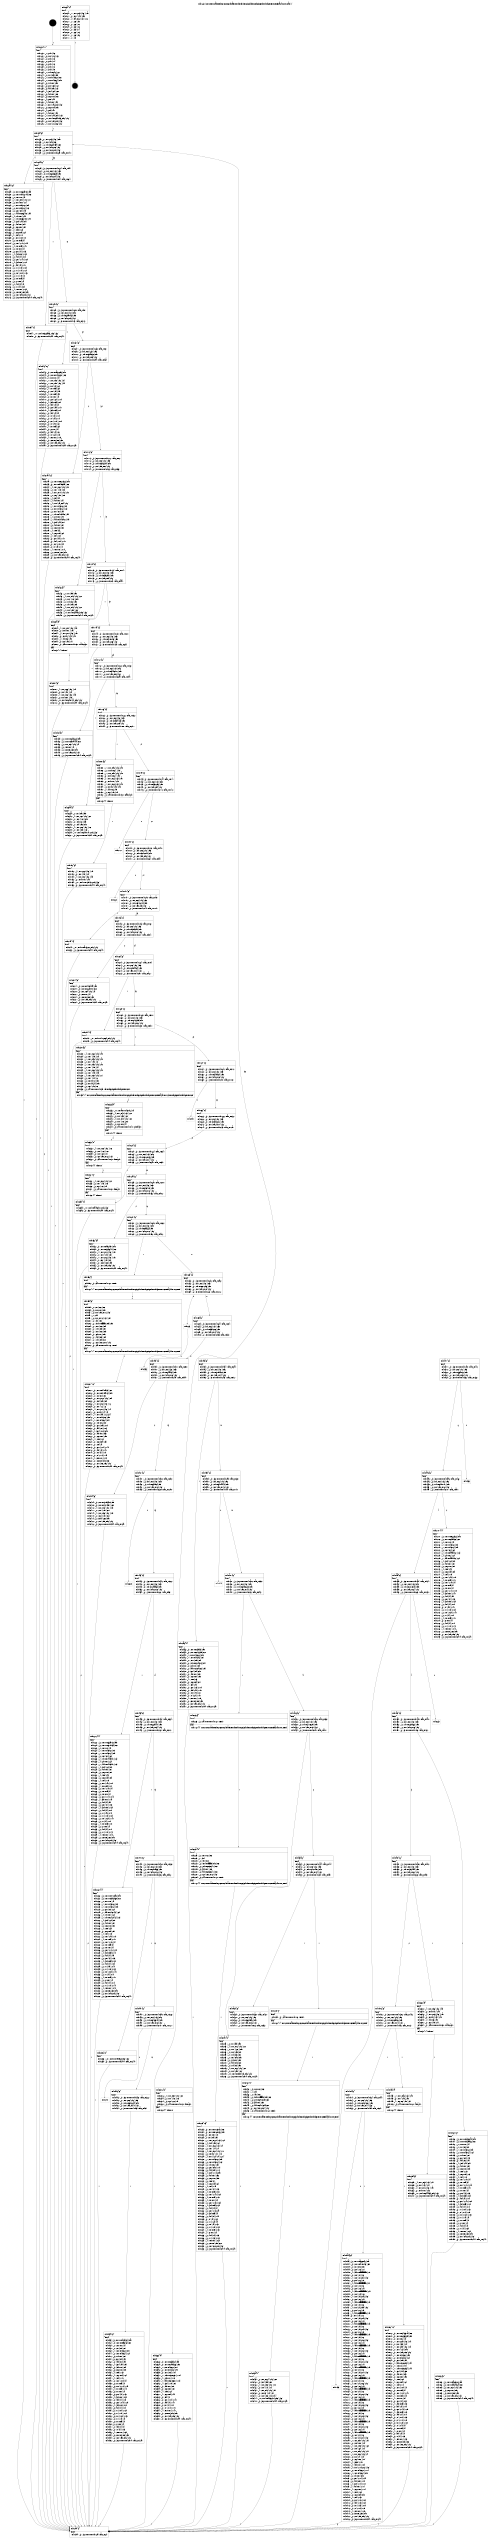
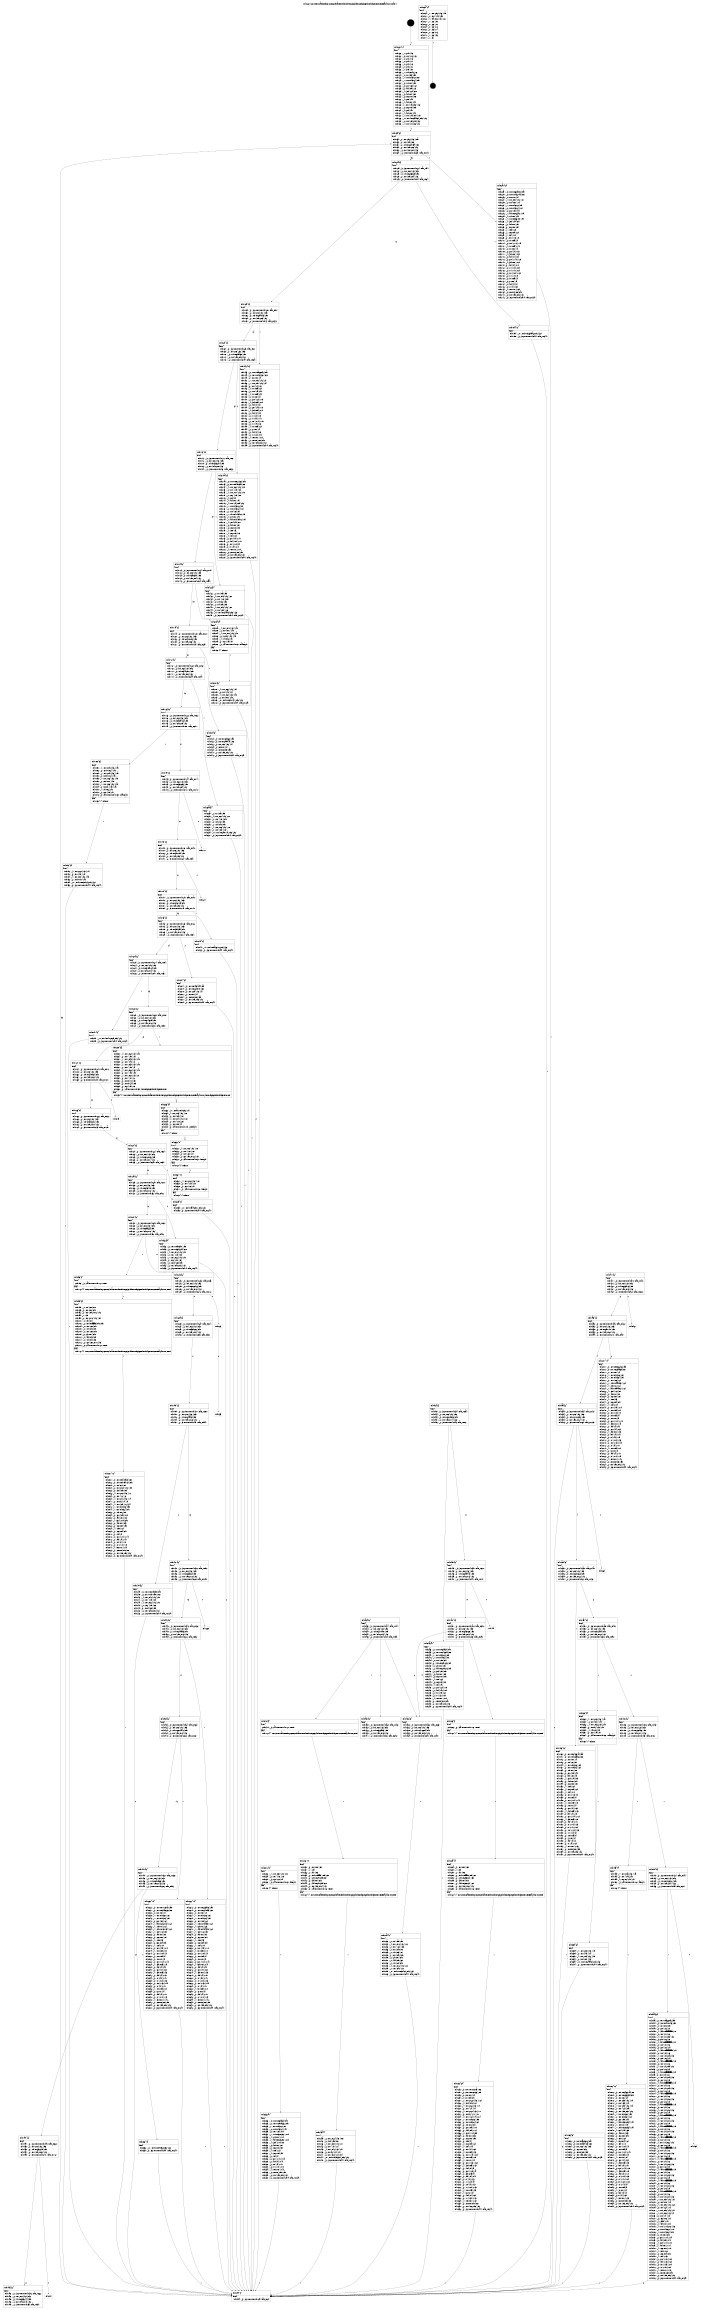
(311, 1794) -> (401, 1678)
(124, 2388) -> none
